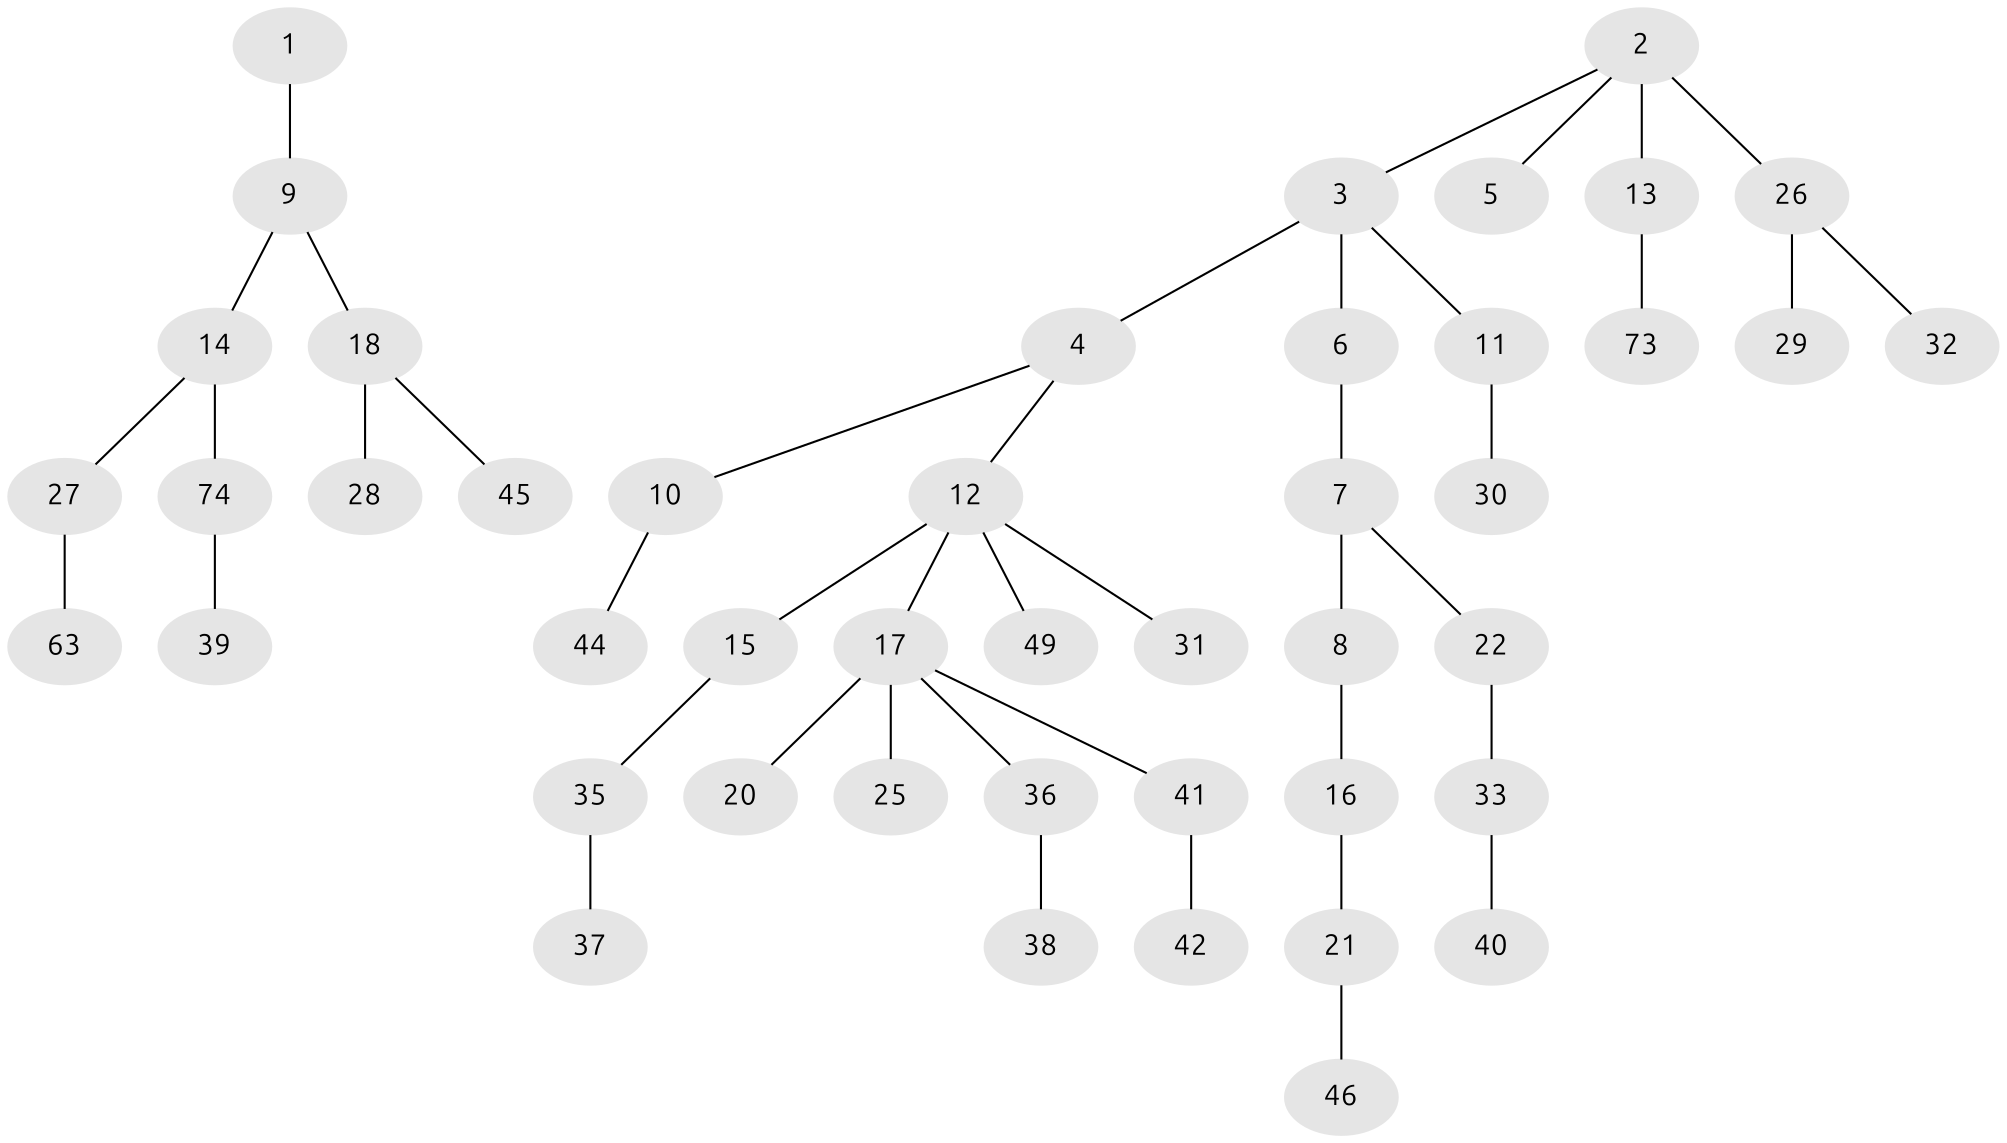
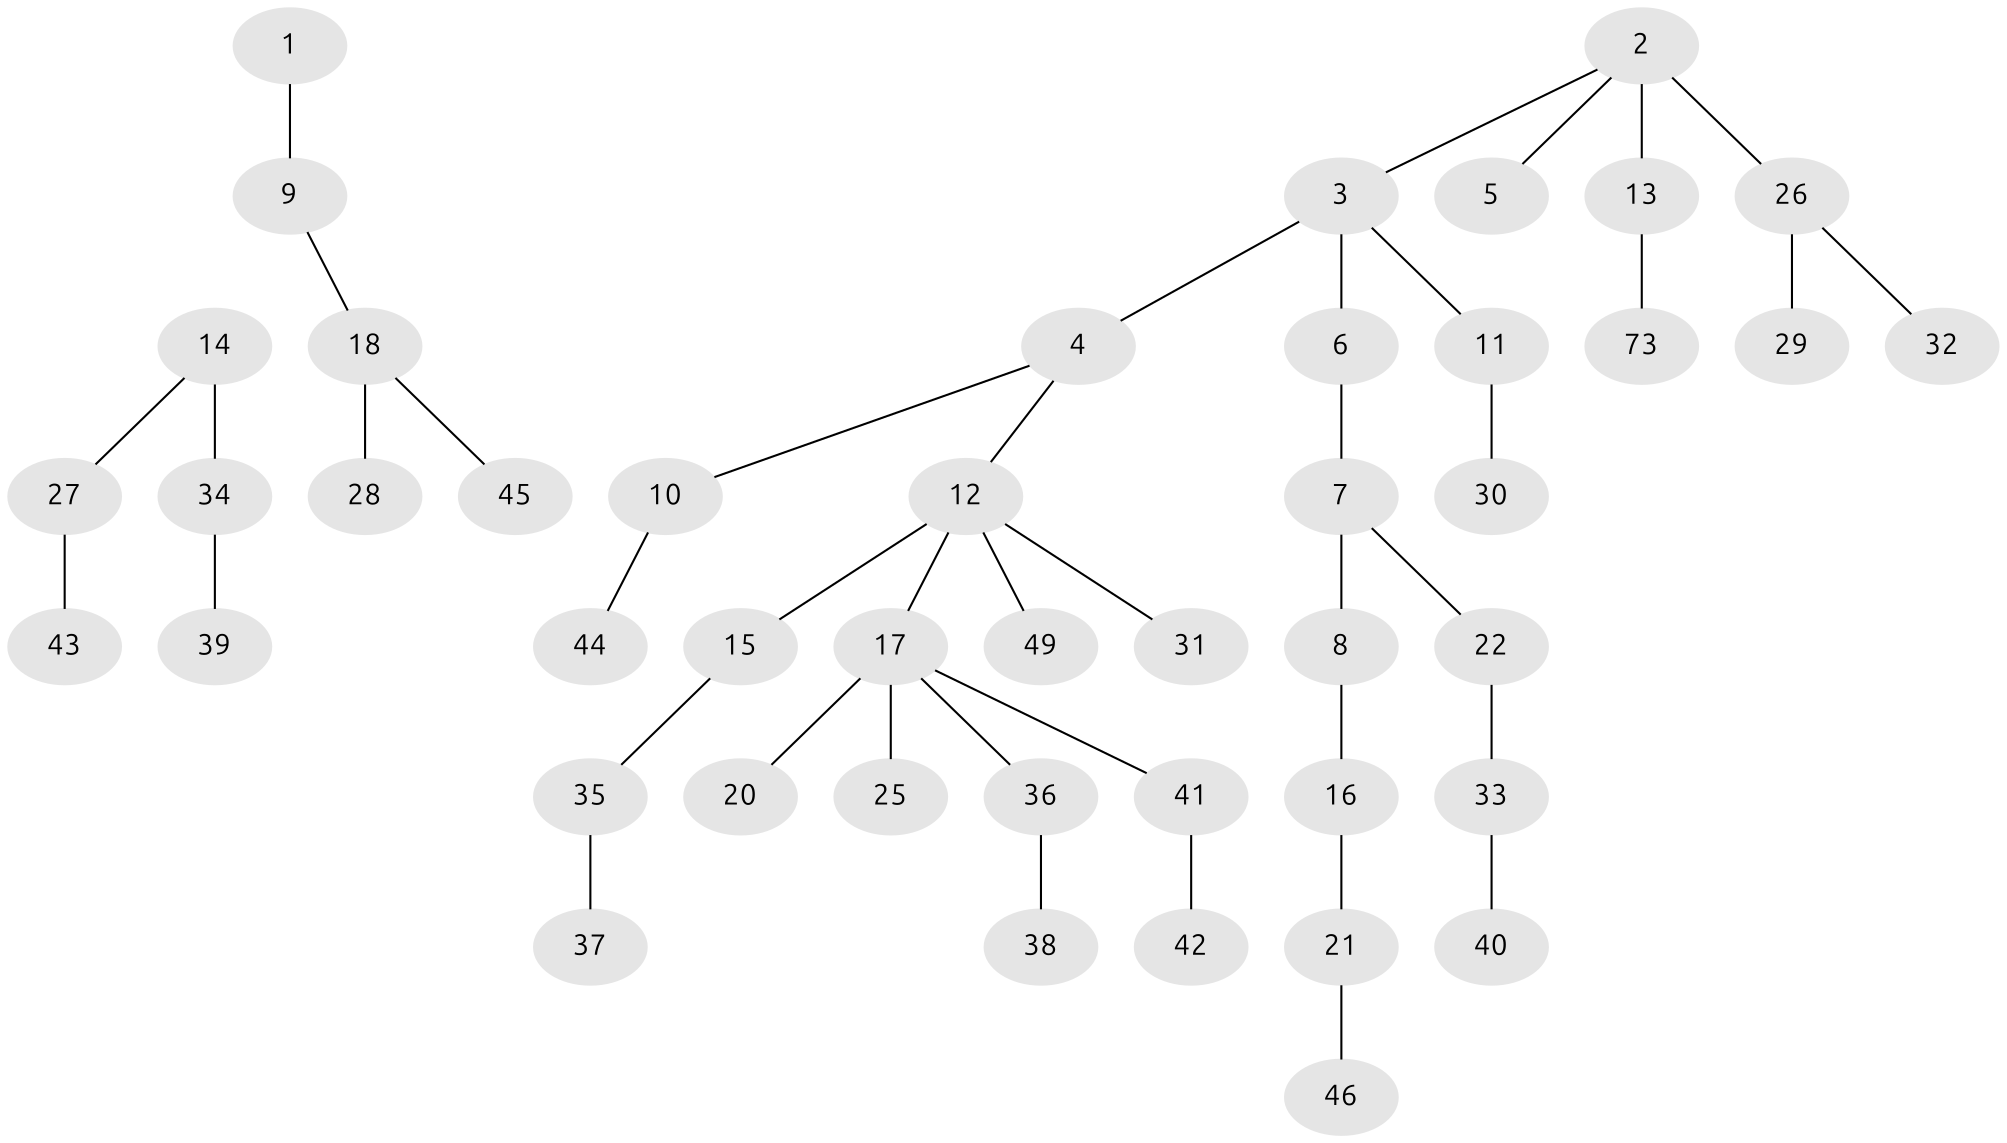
(252, 271) -> none
(215, 496) -> (215, 496)
(65, 647) -> (65, 647)
